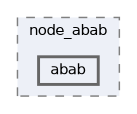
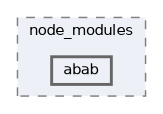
(68, 31) -> (82, 31)
